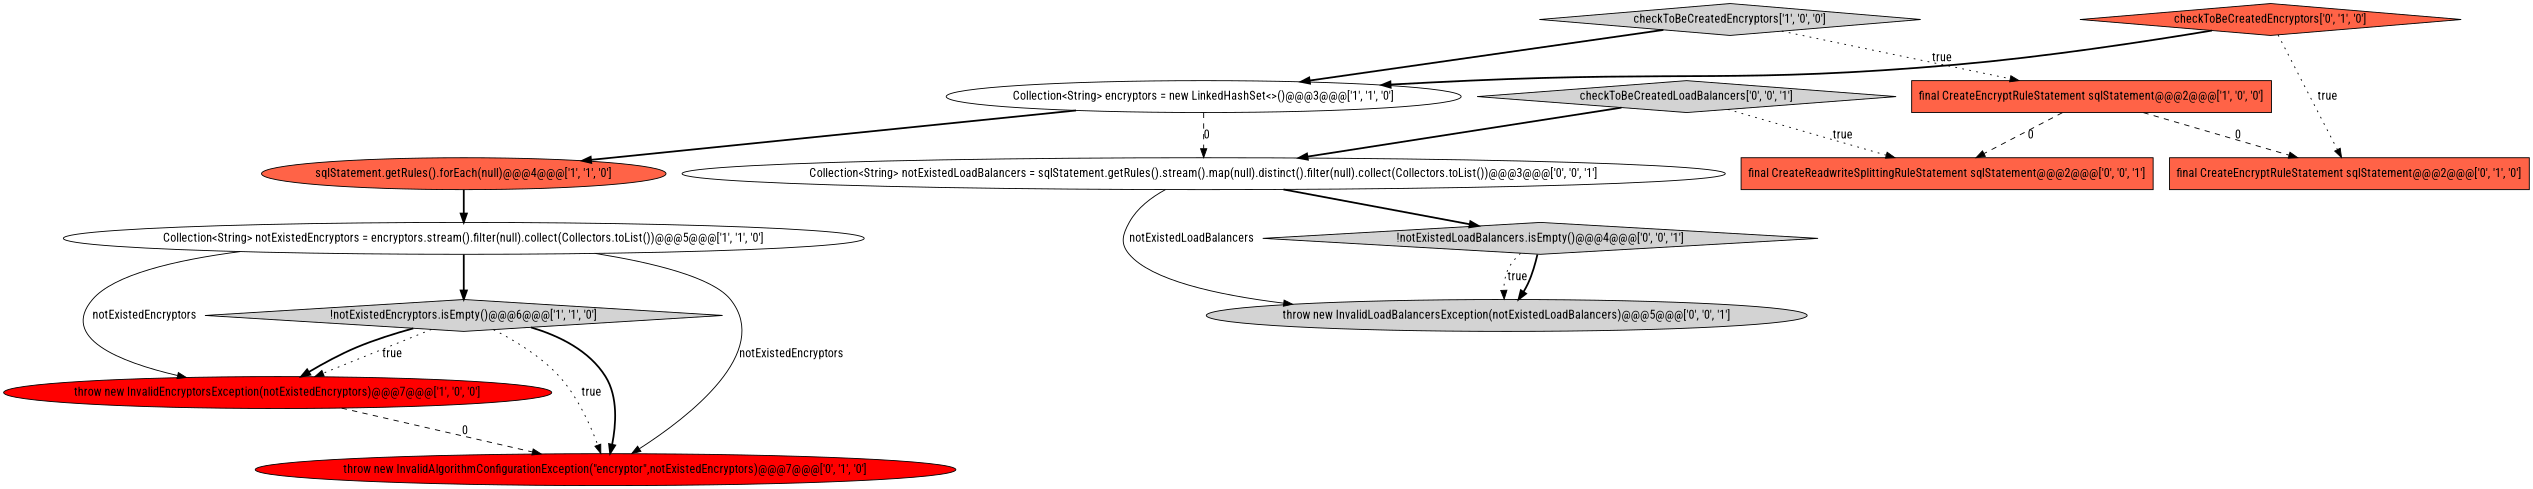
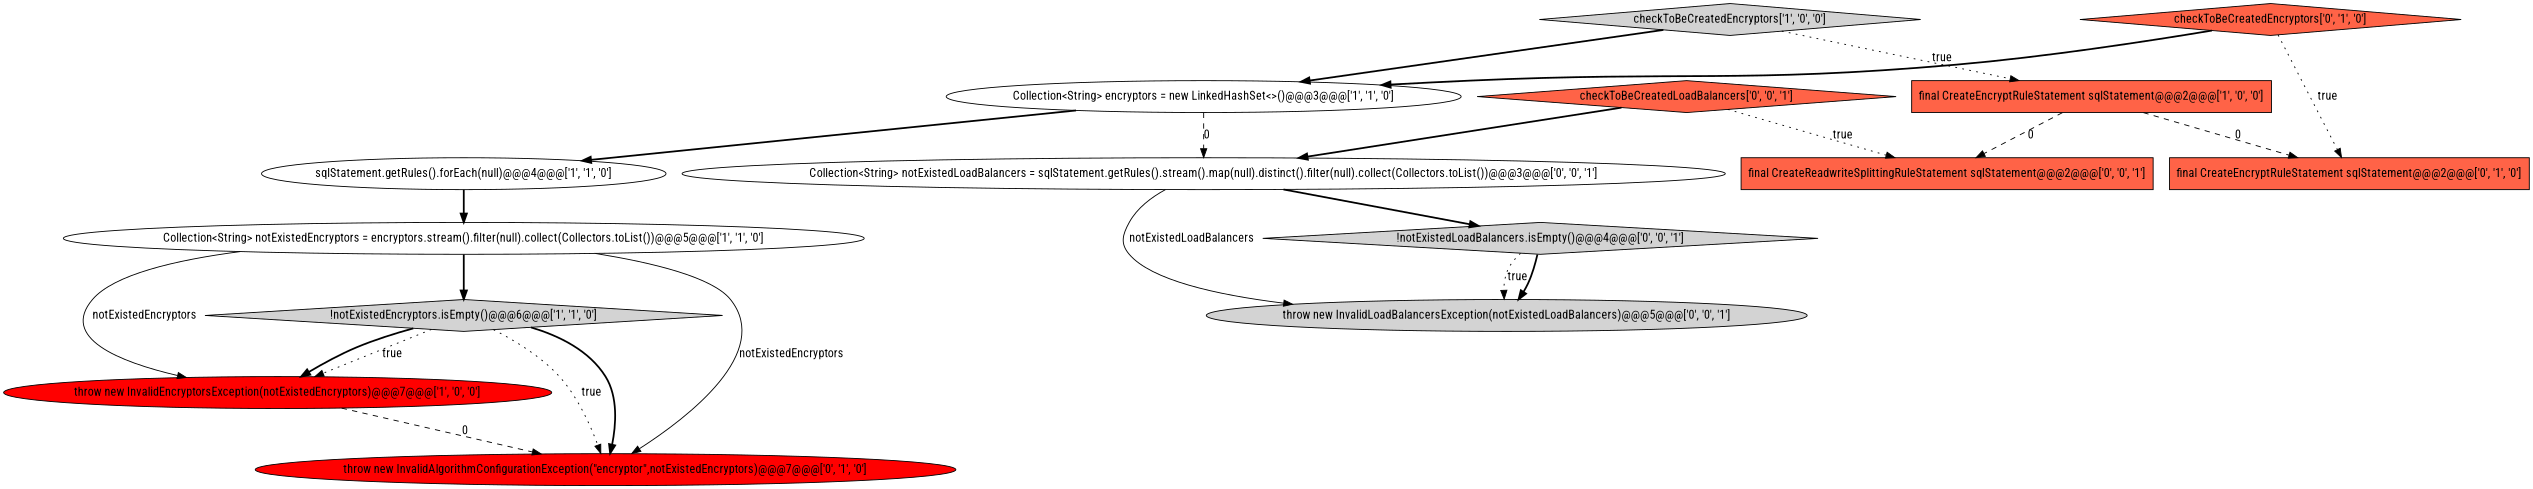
(1687, 97) -> (1687, 97)
(464, 174) -> (464, 174)
